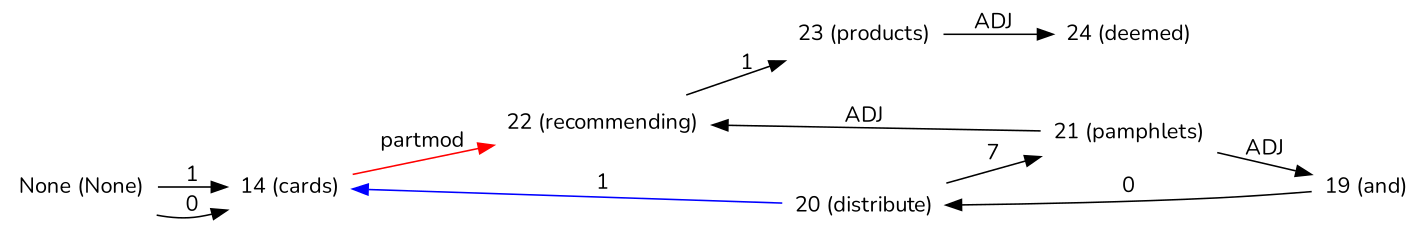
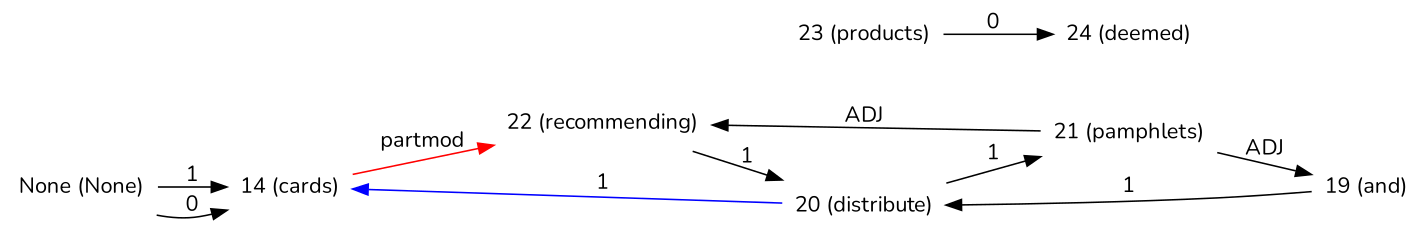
(993, 23) -> (993, 23)
(728, 81) -> (730, 163)
(993, 153) -> (993, 153)
(1129, 186) -> (1129, 186)
